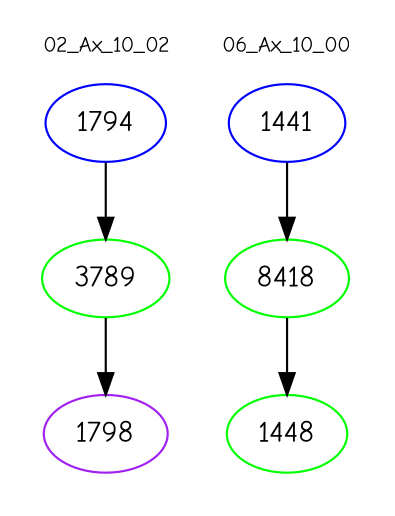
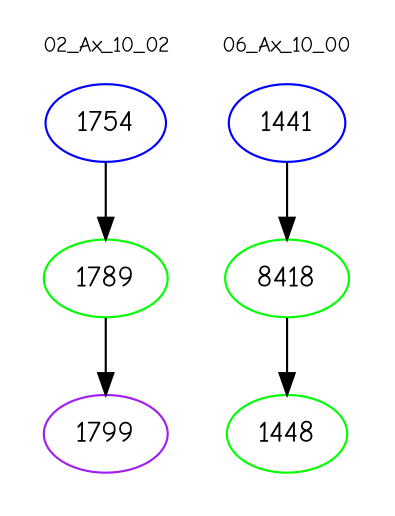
(106, 123) -> (106, 123)
(106, 278) -> (106, 278)
(106, 434) -> (106, 434)
